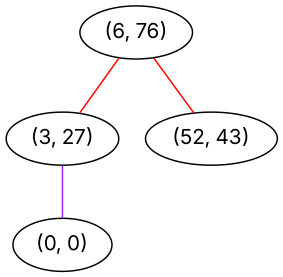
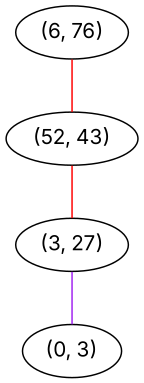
(100, 85) -> (72, 192)
(62, 245) -> (72, 351)
